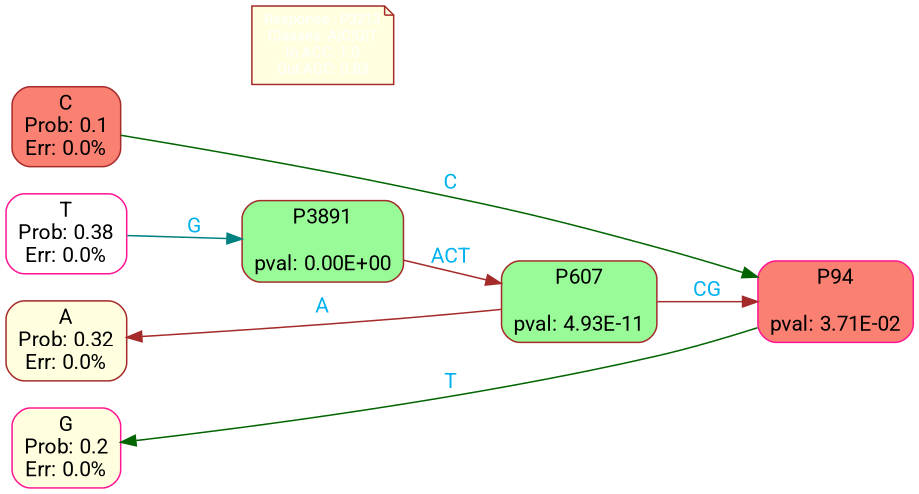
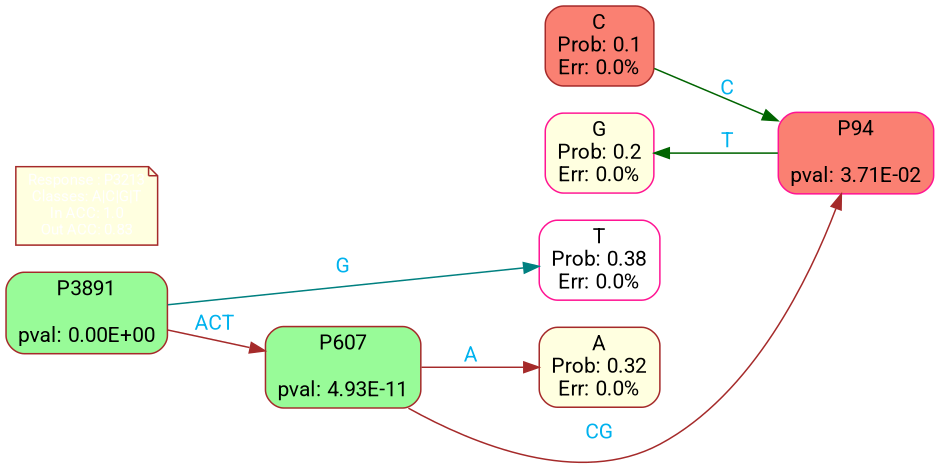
(177, 237) -> (346, 286)
